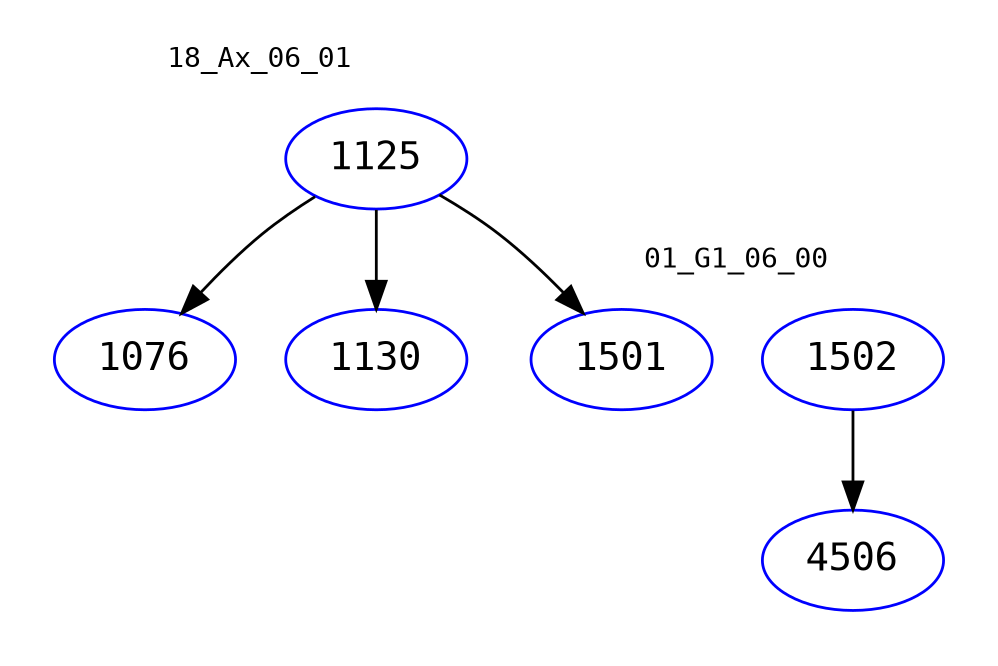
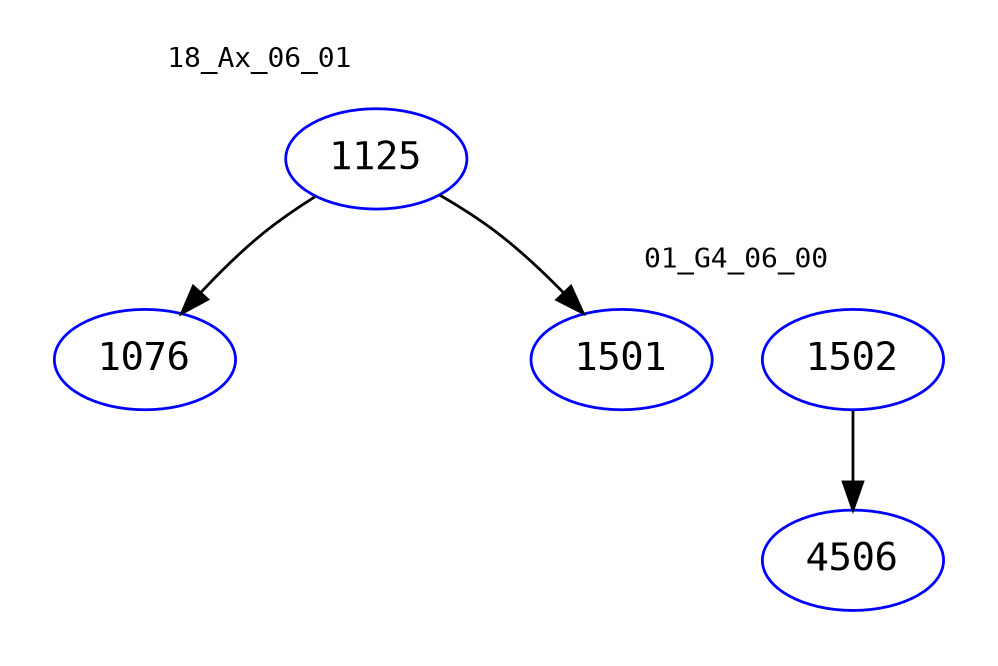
(737, 261) -> (737, 261)
(376, 360) -> none
